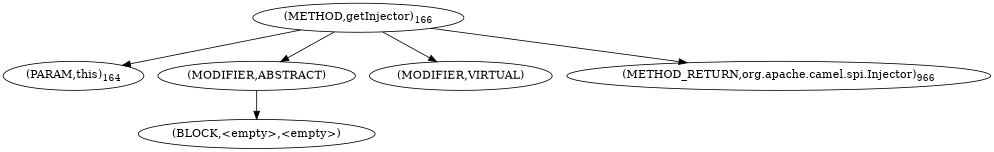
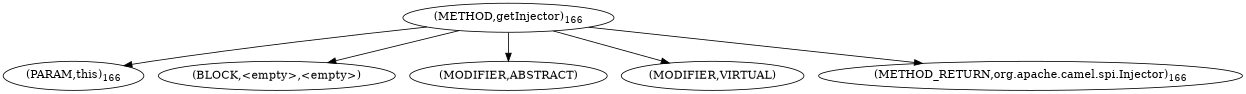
(112, 75) -> (112, 75)
(926, 75) -> (1178, 75)
(257, 101) -> (397, 46)
